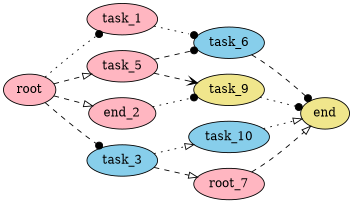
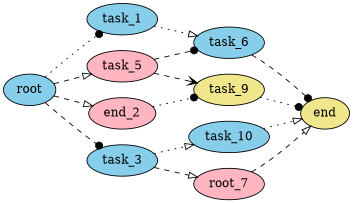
(122, 19) -> (122, 19)
(172, 30) -> (172, 30)
(30, 90) -> (30, 90)
